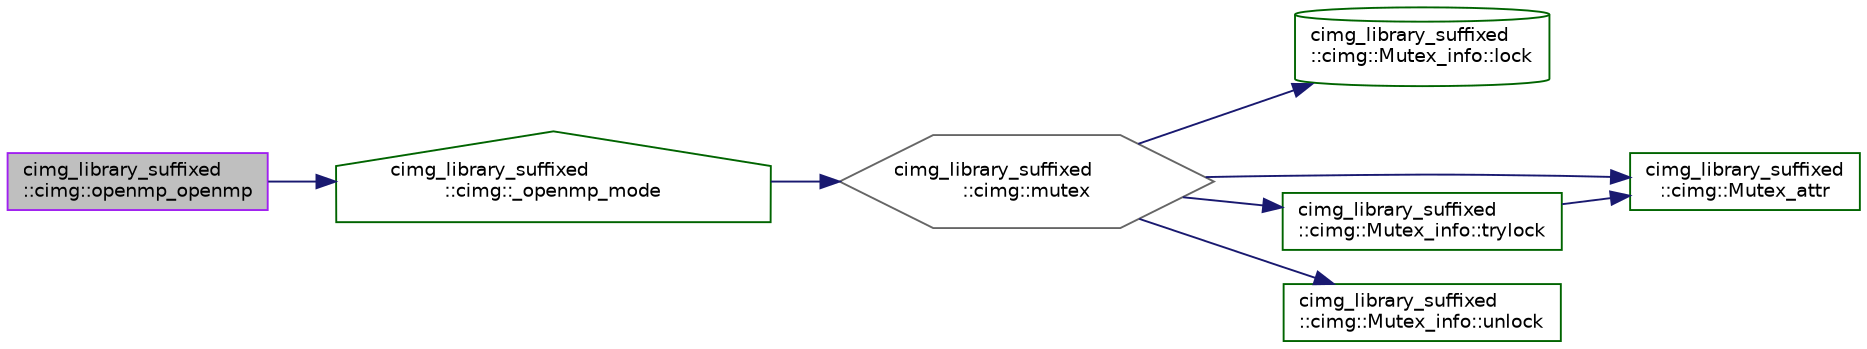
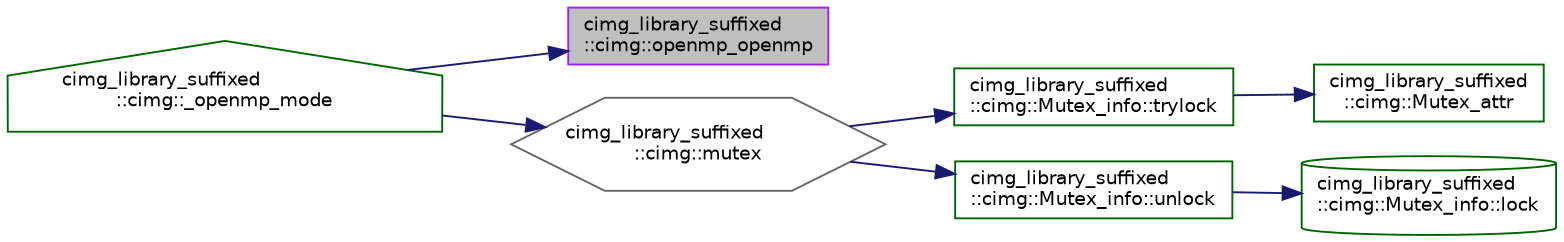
(1216, 117) -> (1258, 193)
(1408, 175) -> none
(292, 182) -> (478, 62)
